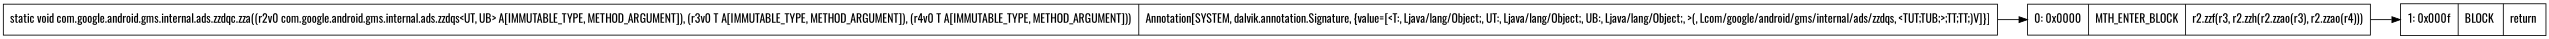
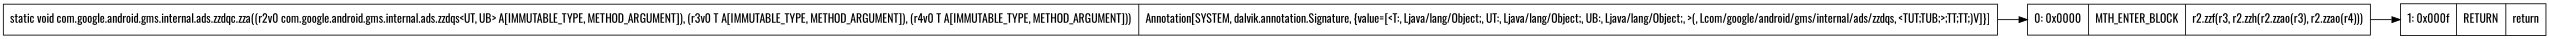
(2479, 19) -> (2481, 19)
